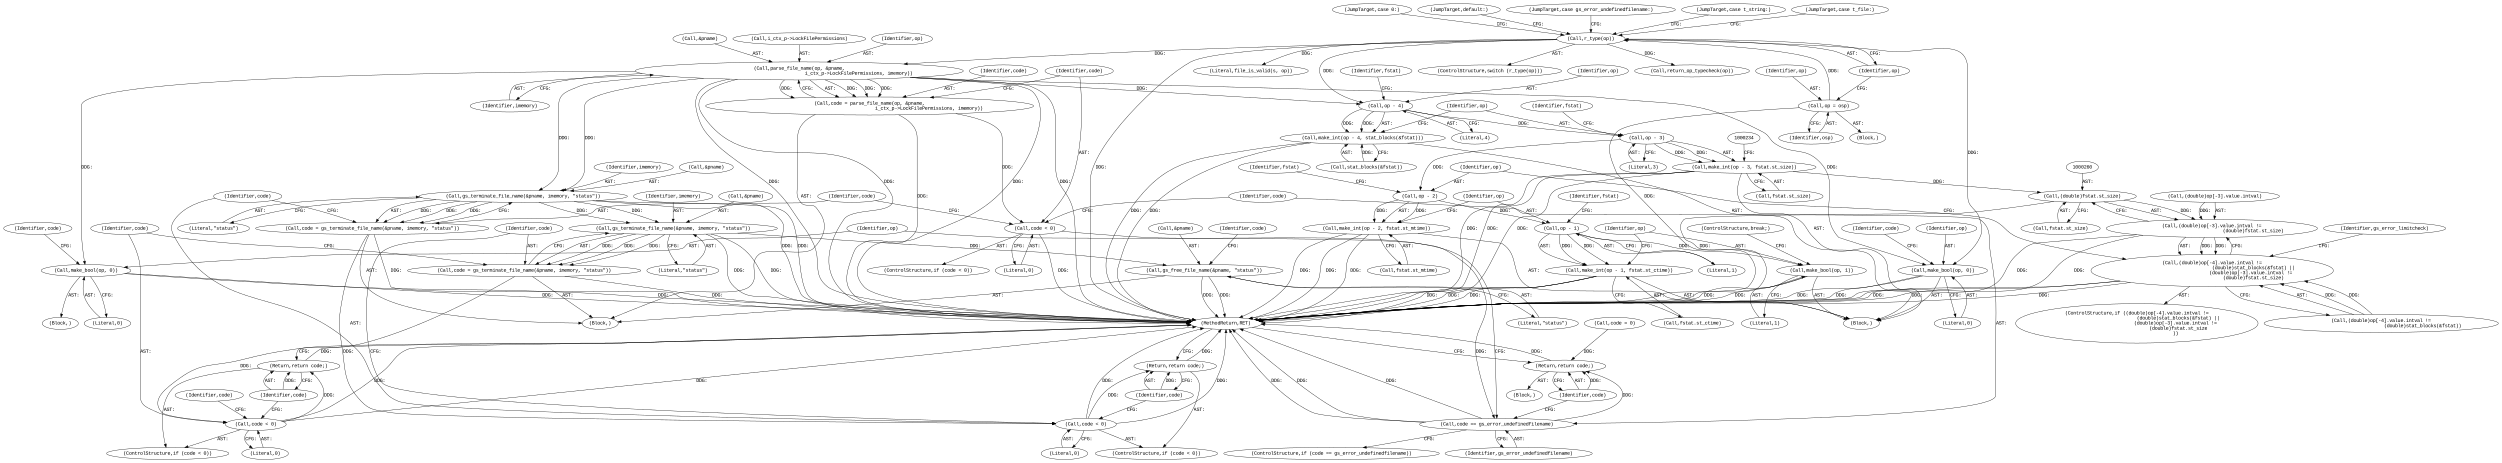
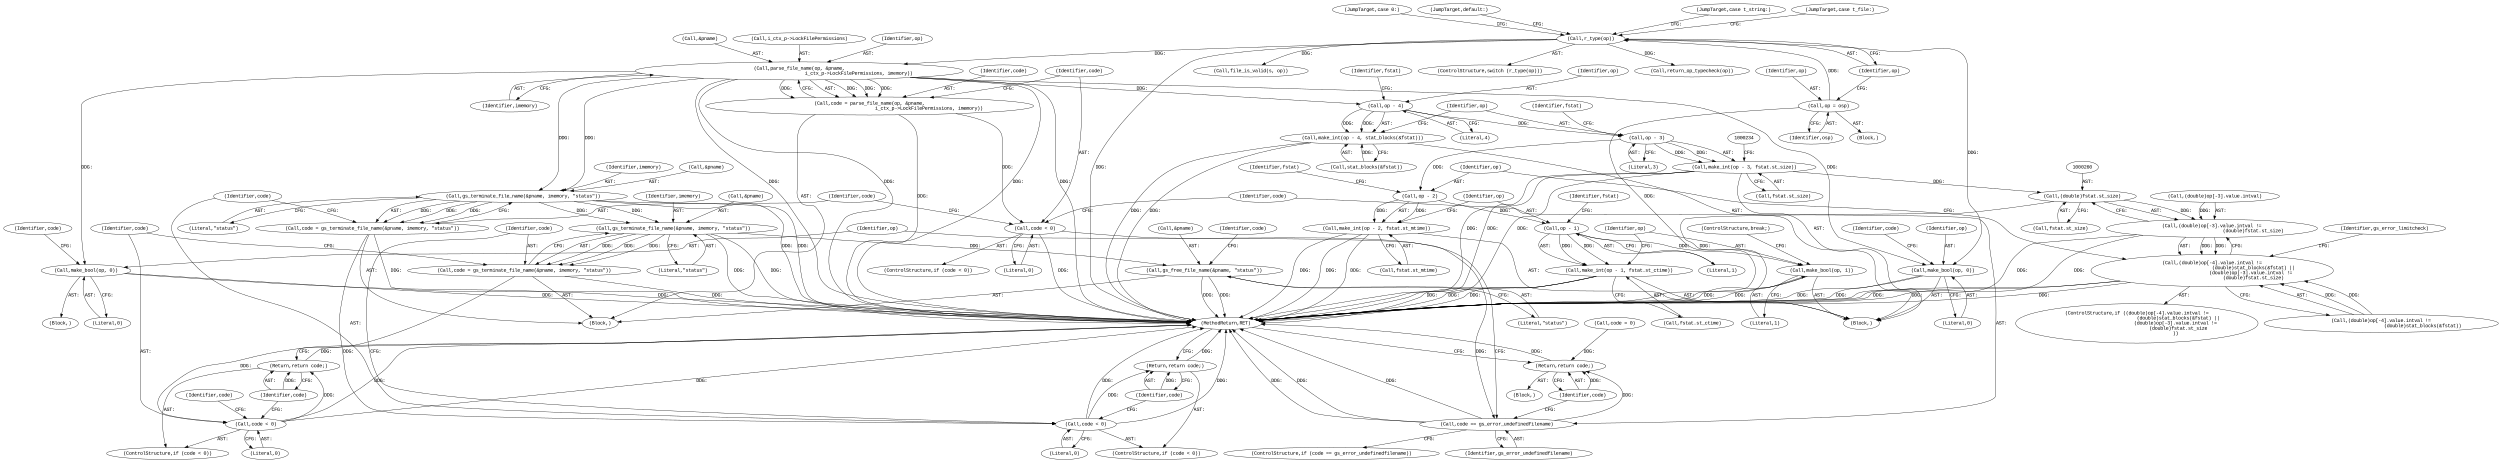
(1591, 10) -> none
(1407, 46) -> none
(1251, 71) -> (1251, 71)
